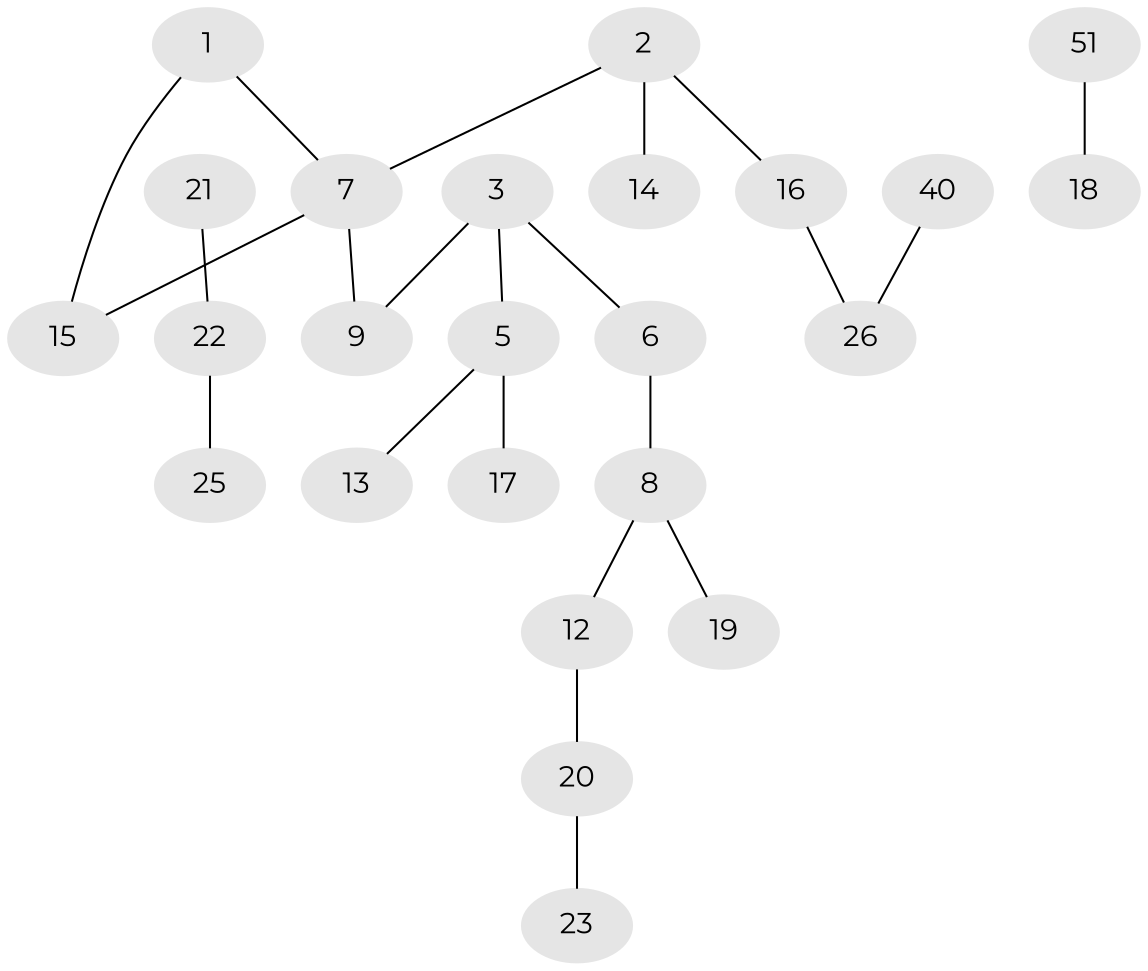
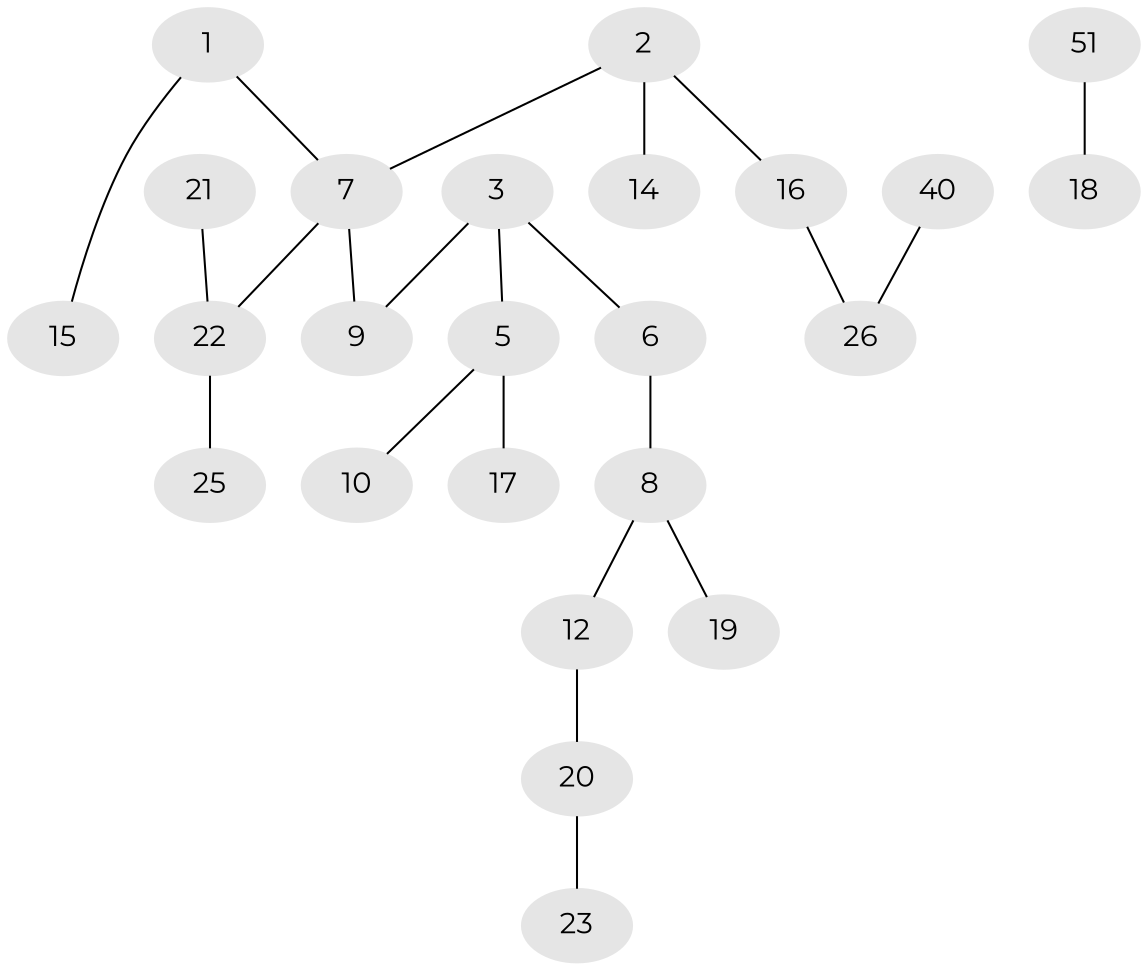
(220, 257) -> (278, 265)
(357, 485) -> (357, 485)
